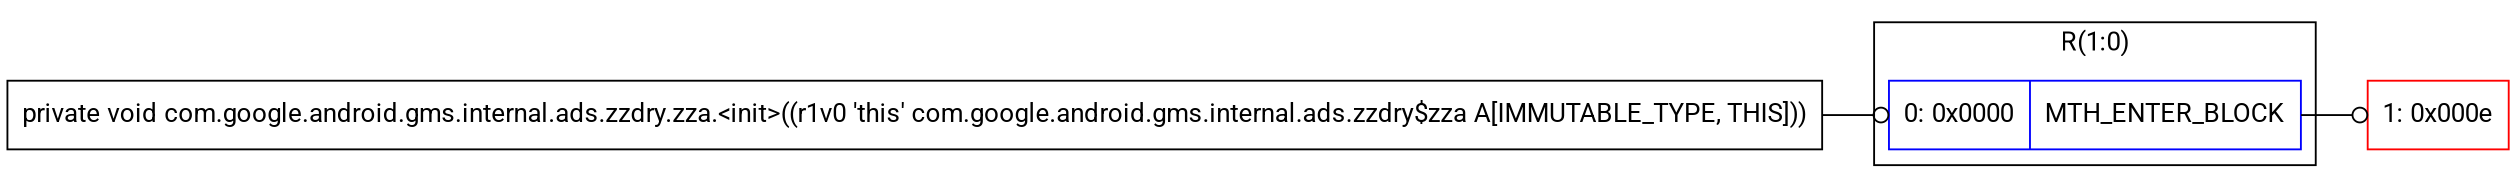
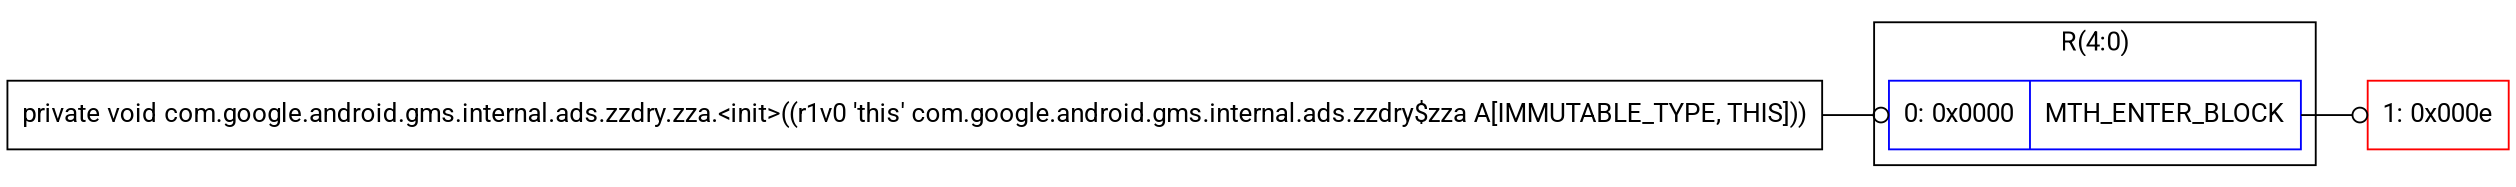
(2095, 44) -> (2095, 44)
